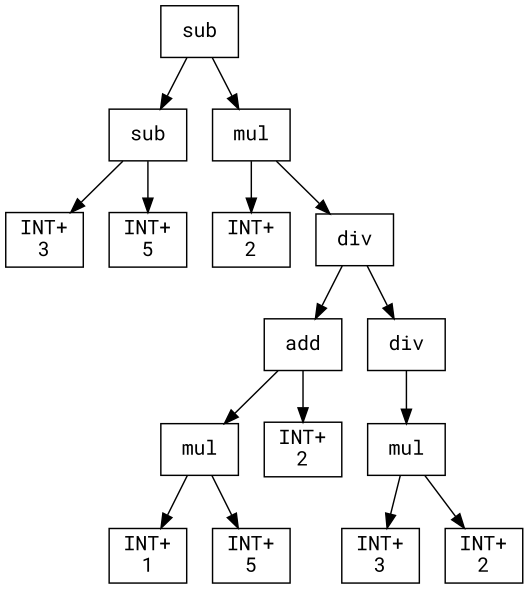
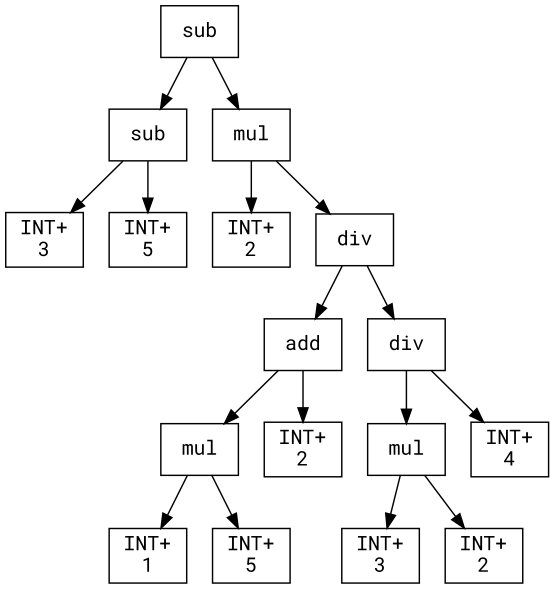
none -> (510, 450)
